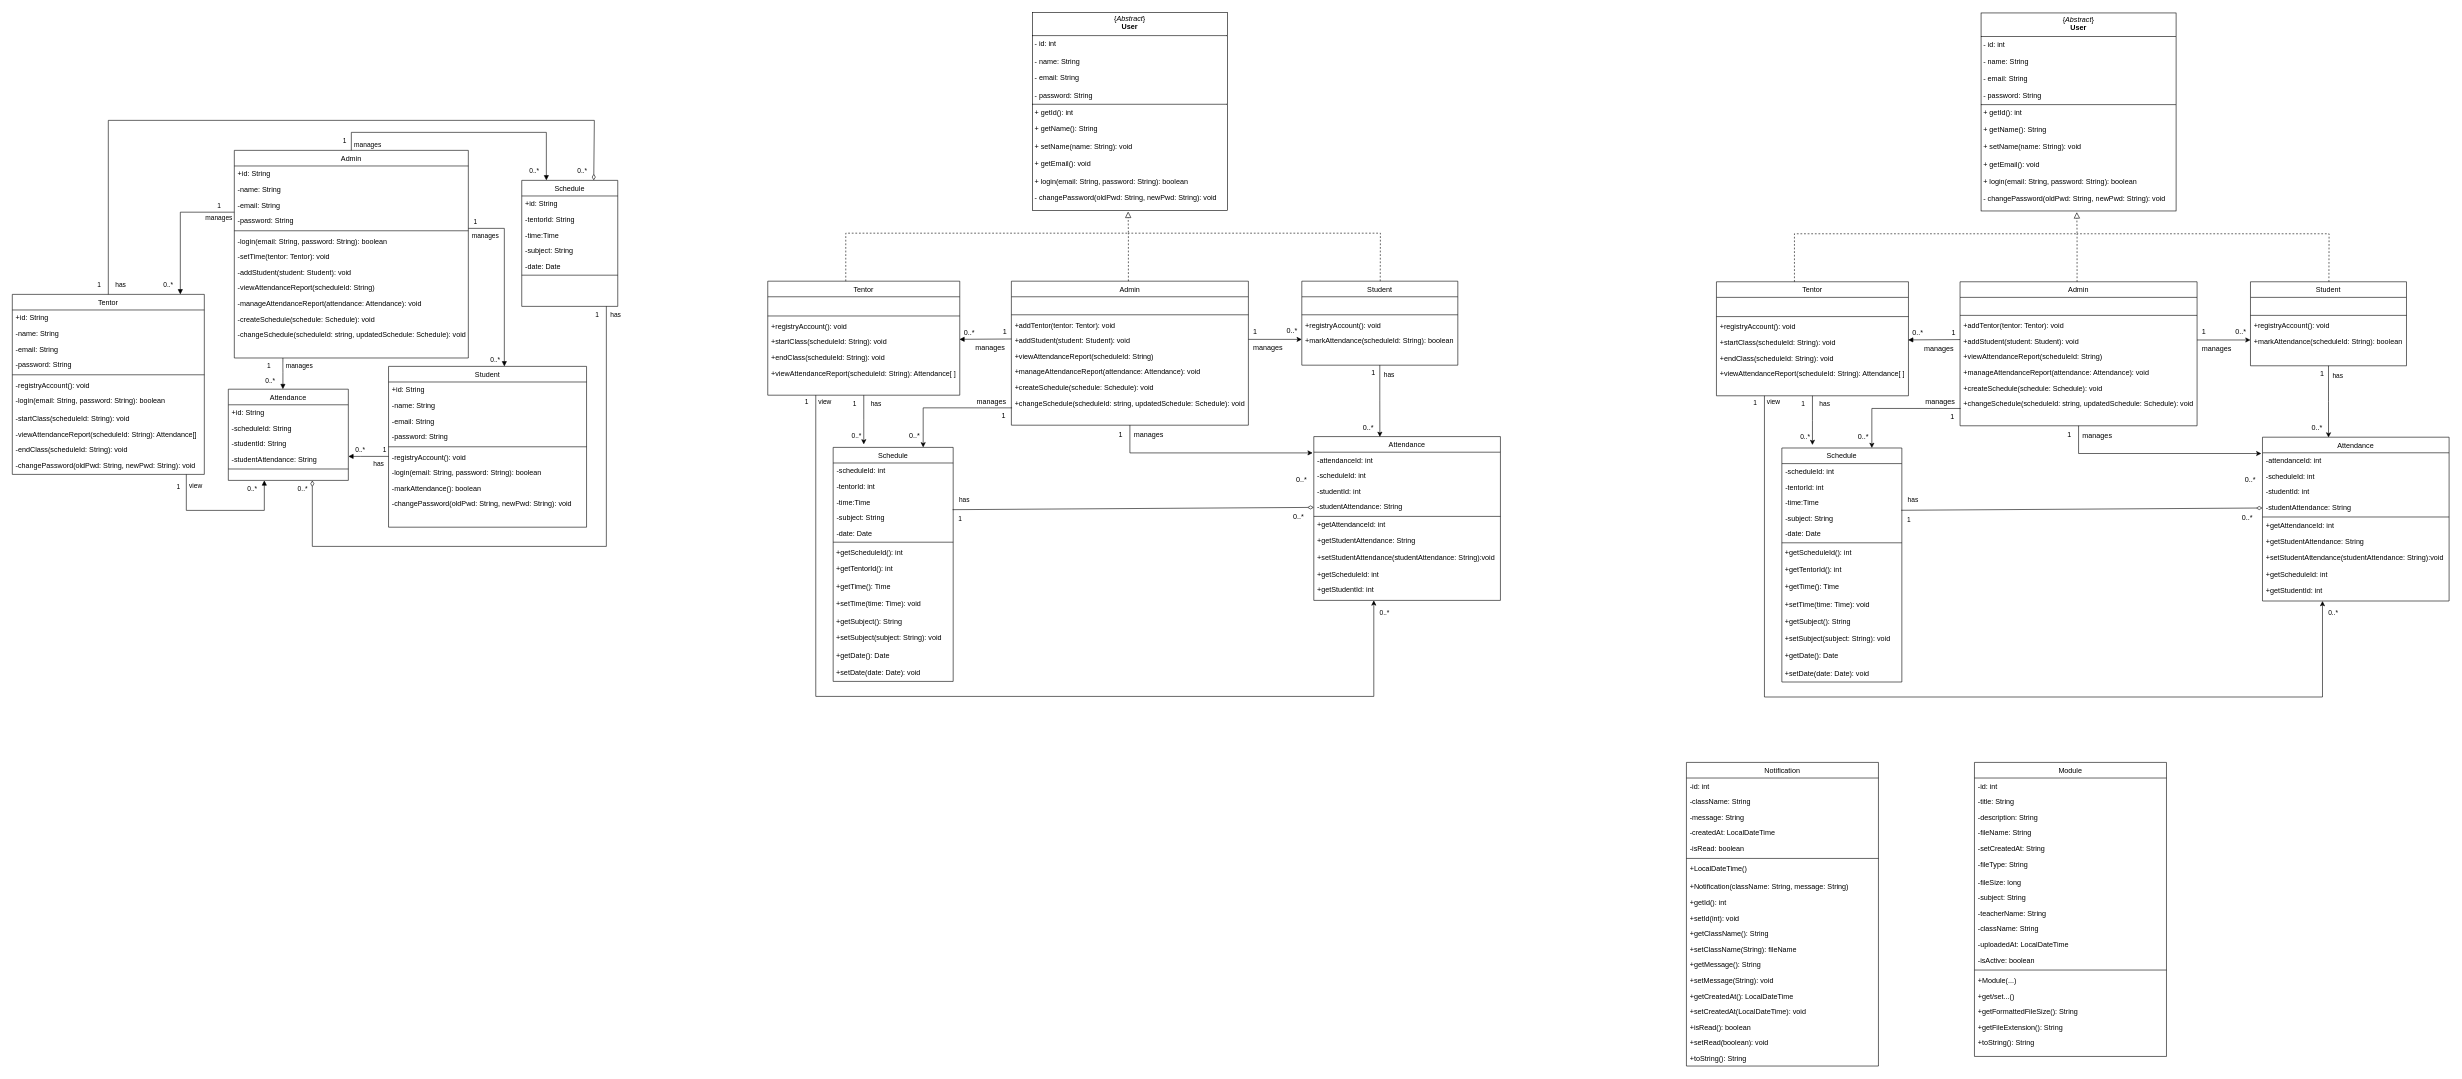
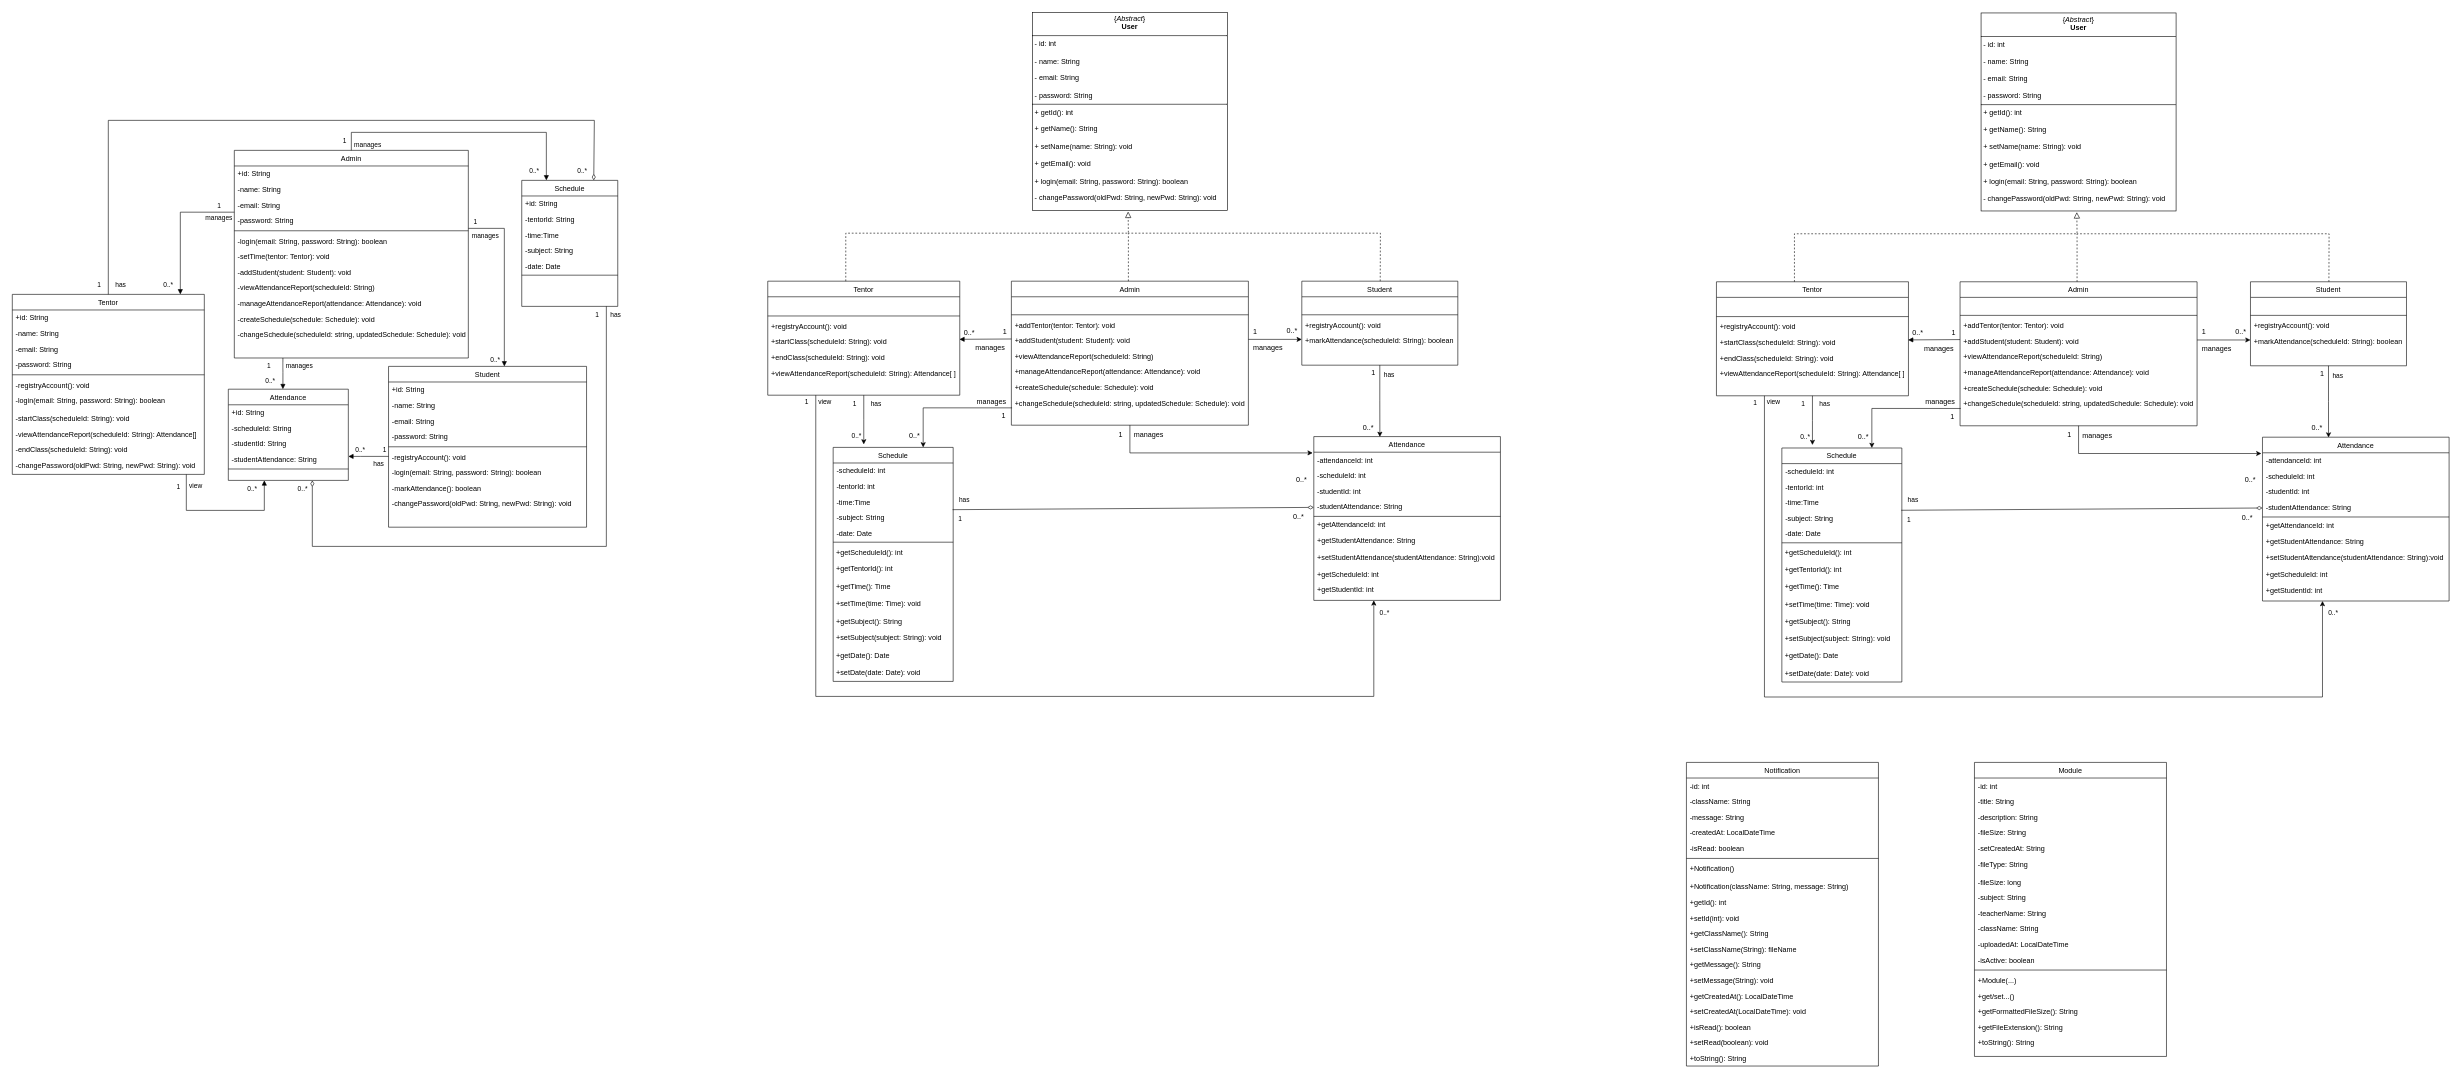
(2007, 833) -> (2006, 833)
(1720, 869) -> (1717, 869)
